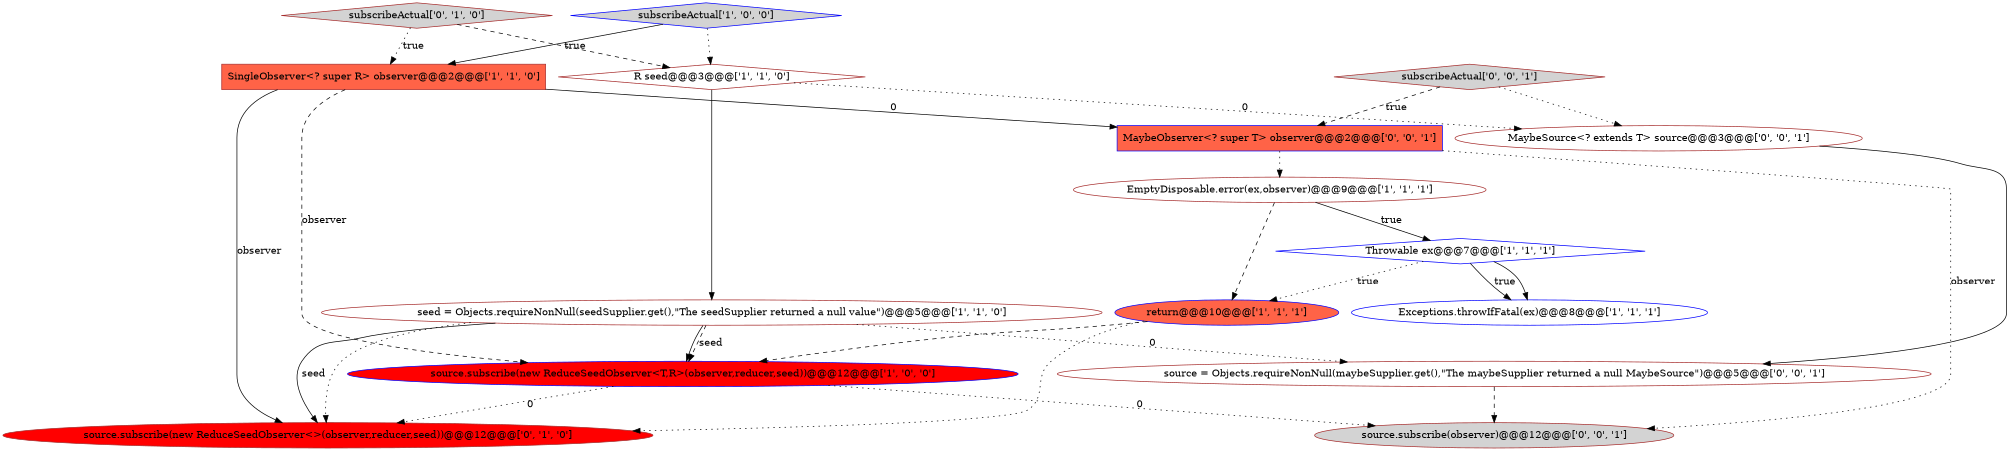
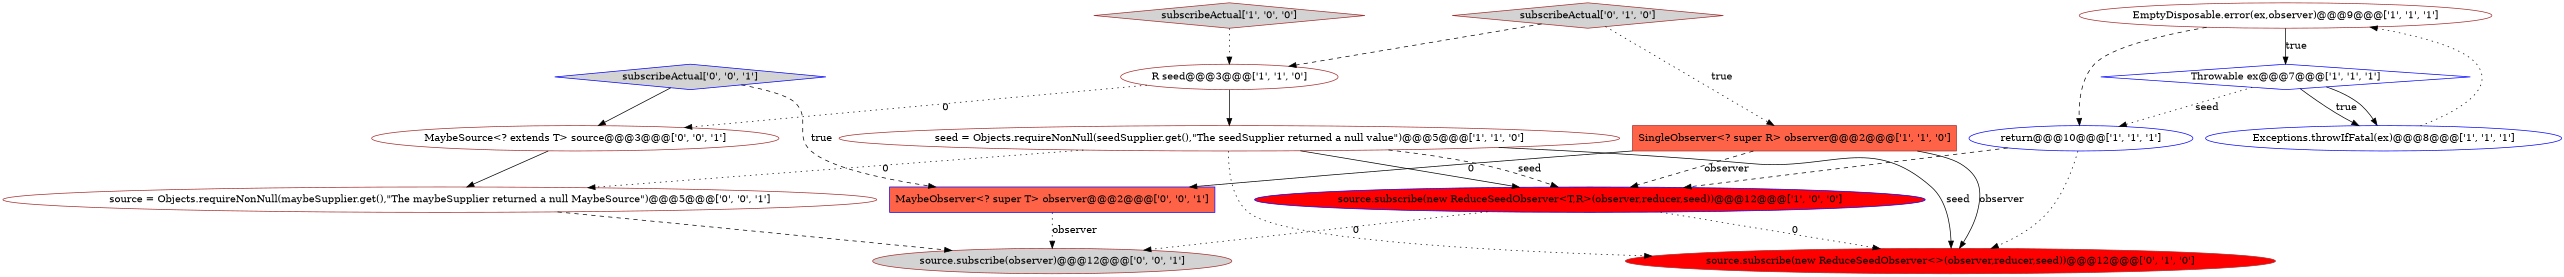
(706, 16) -> (1229, 16)
(570, 42) -> none
(712, 77) -> (1229, 77)
(1470, 77) -> (690, 77)
(1557, 105) -> (638, 105)
(1280, 161) -> (2473, 61)
(1368, 282) -> (2207, 108)
(1227, 313) -> (2081, 138)
